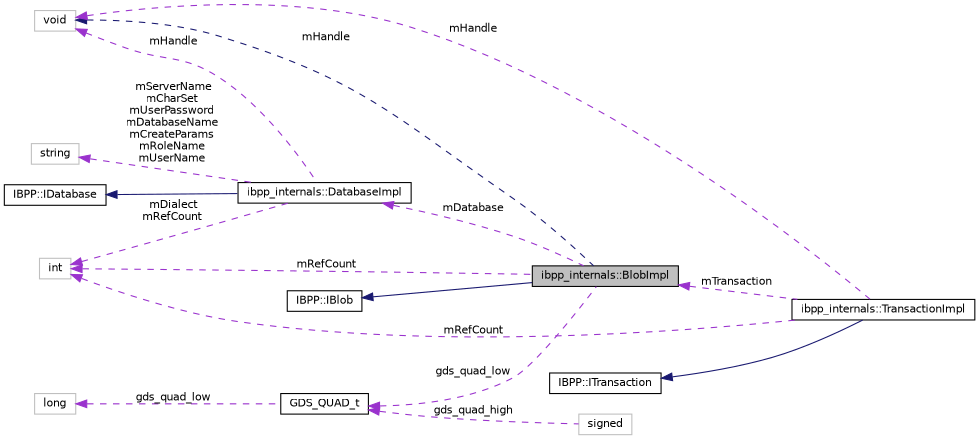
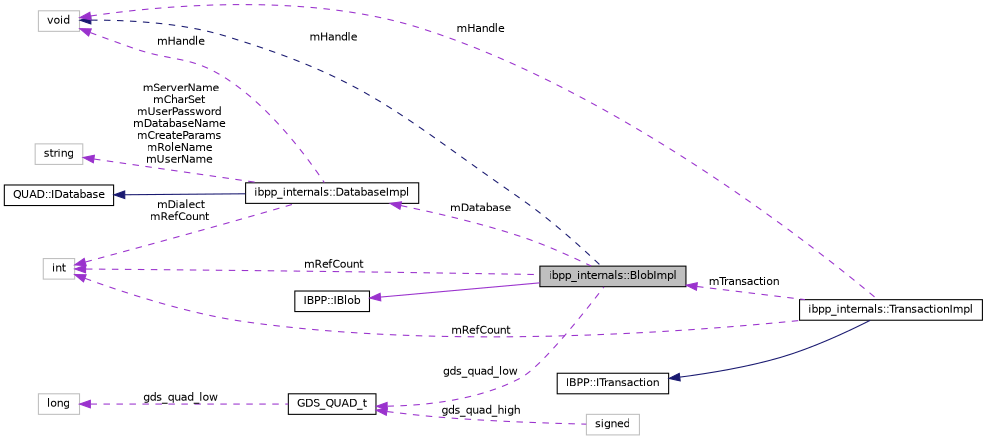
(55, 195) -> (59, 195)
(453, 290) -> (460, 290)
